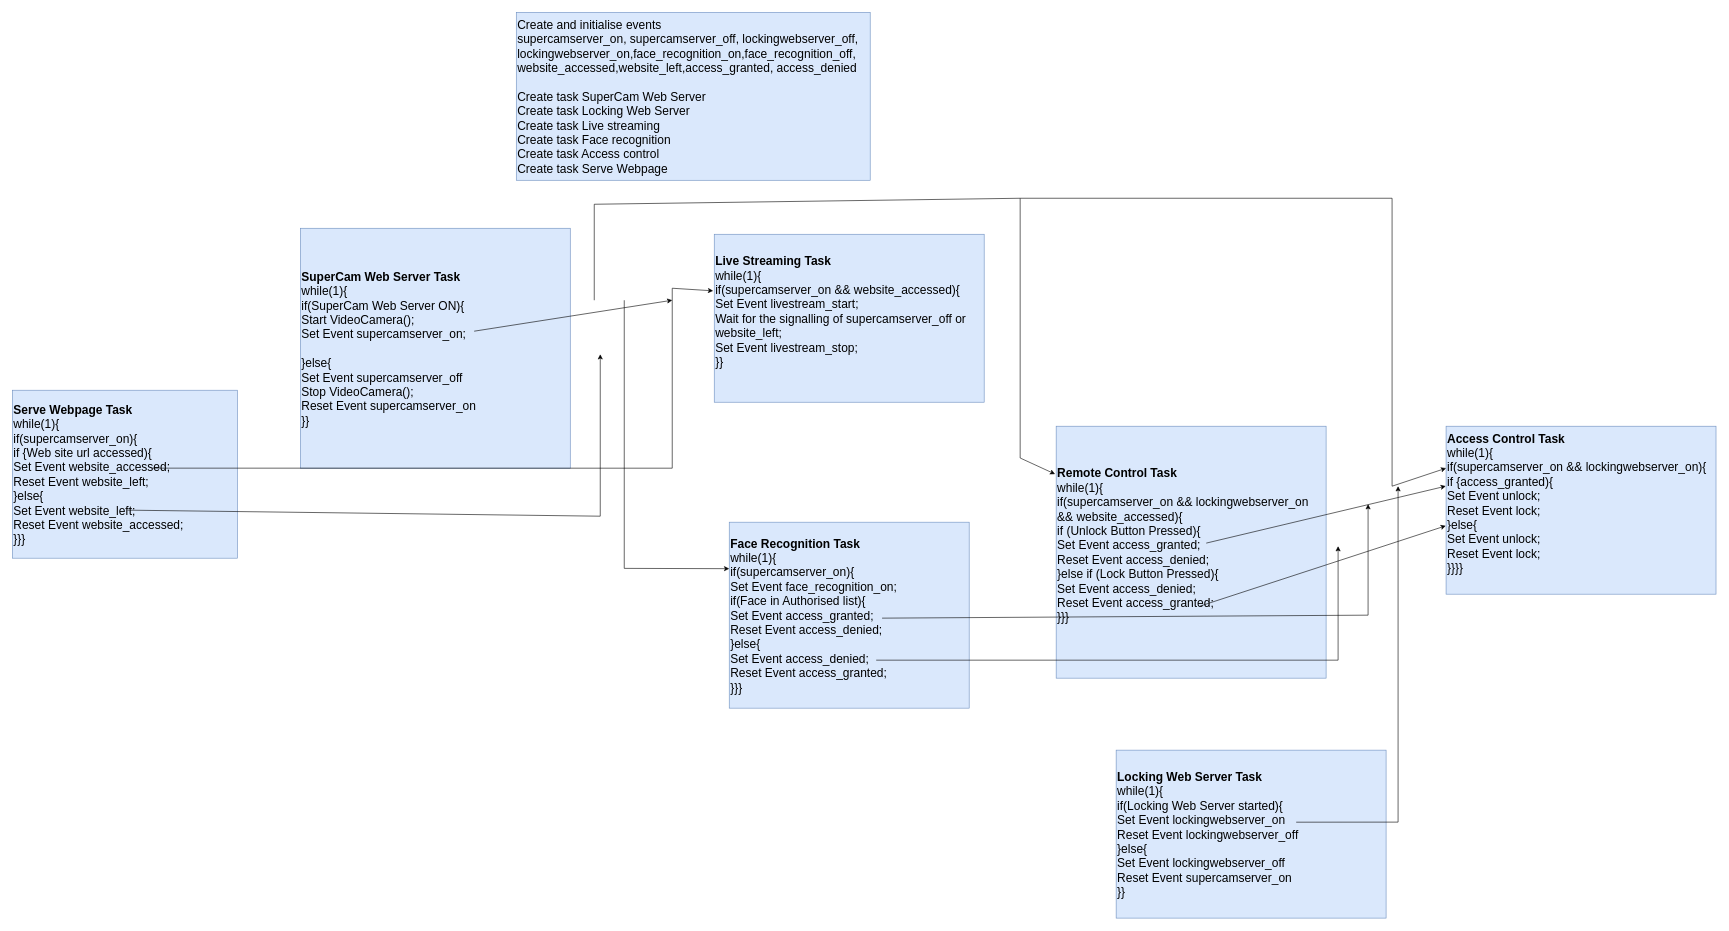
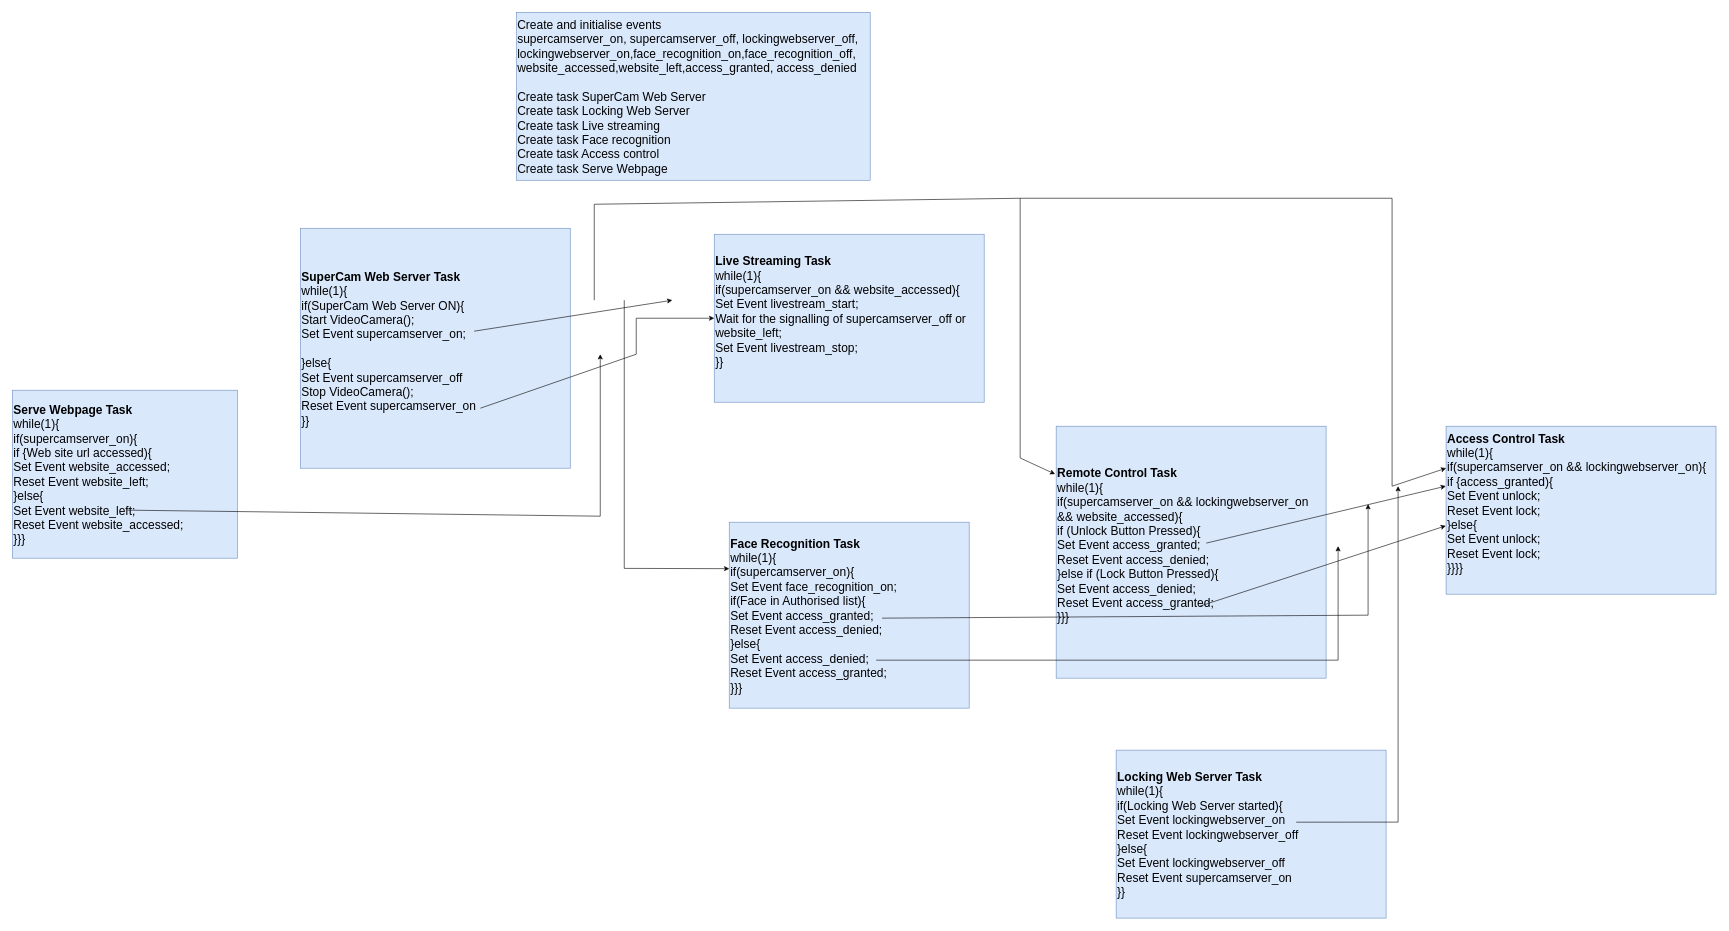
(696, 290) -> none
none -> (559, 381)
